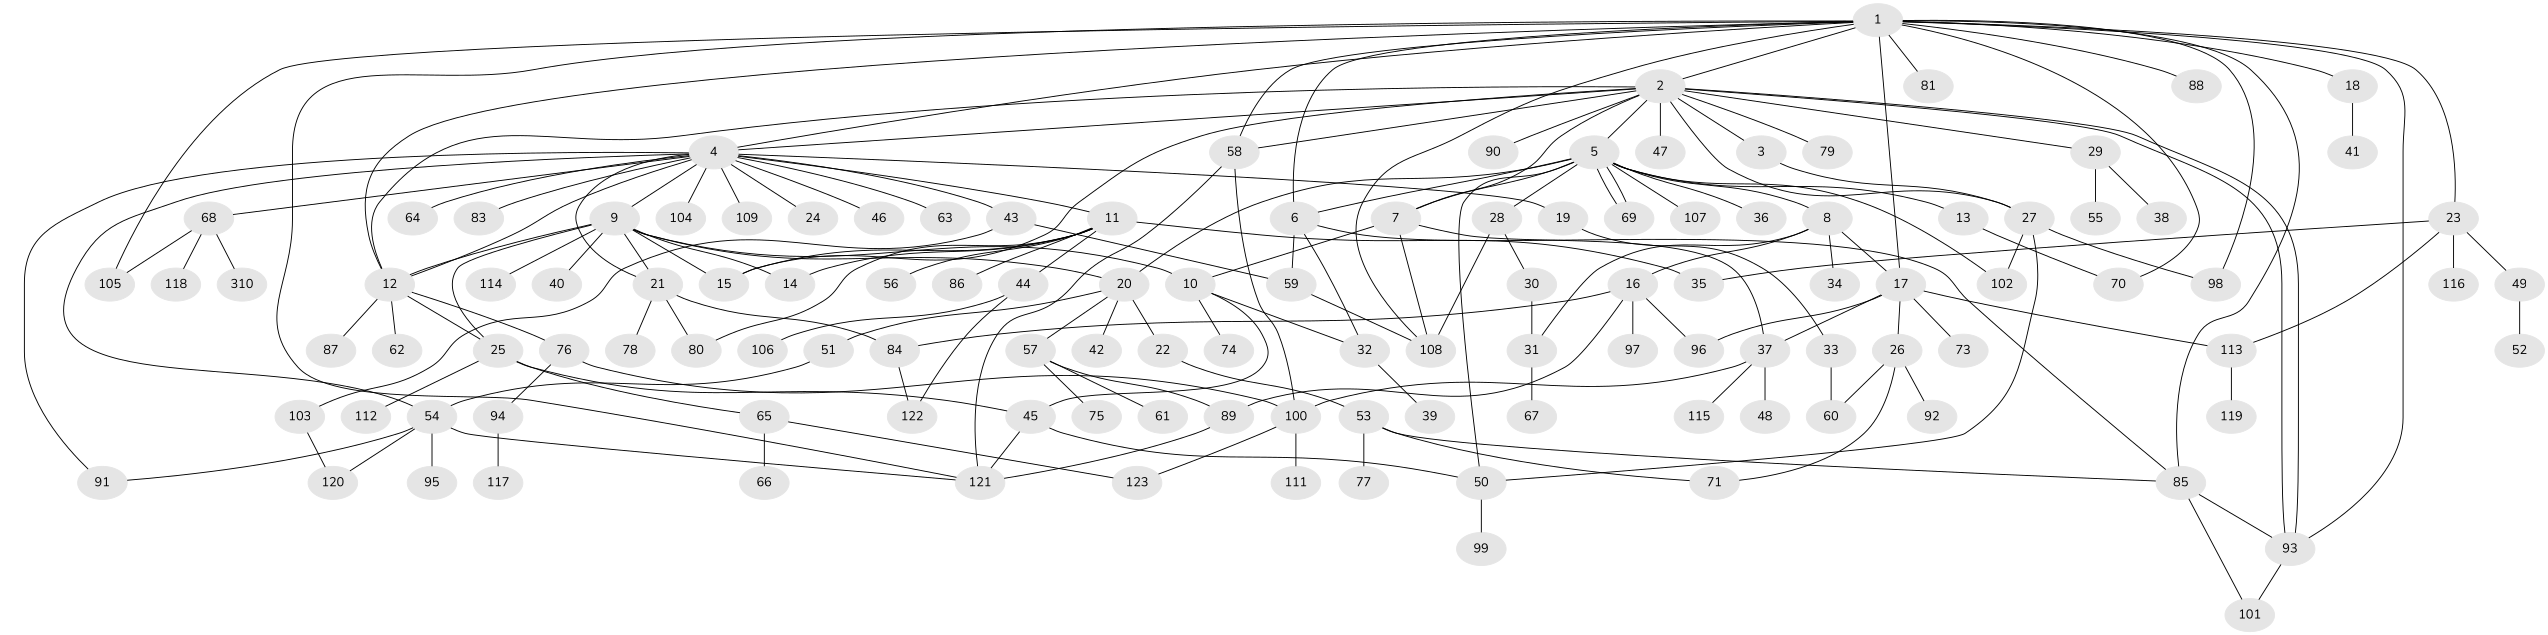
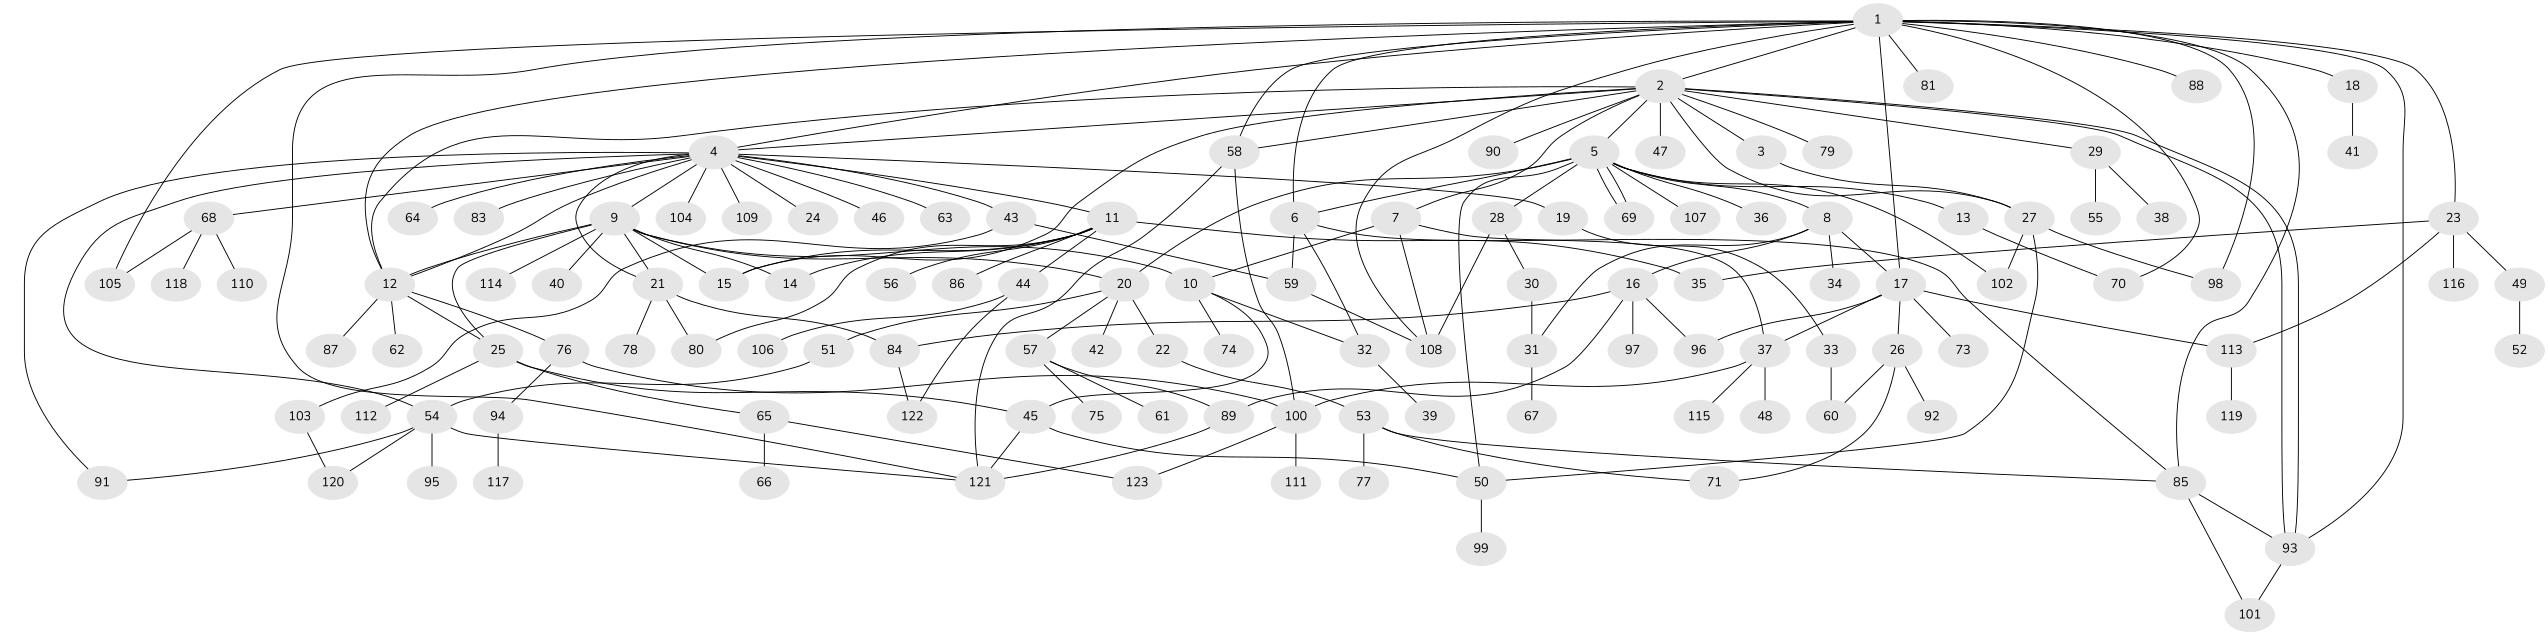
(1495, 185) -> none
(242, 285) -> (242, 285)
